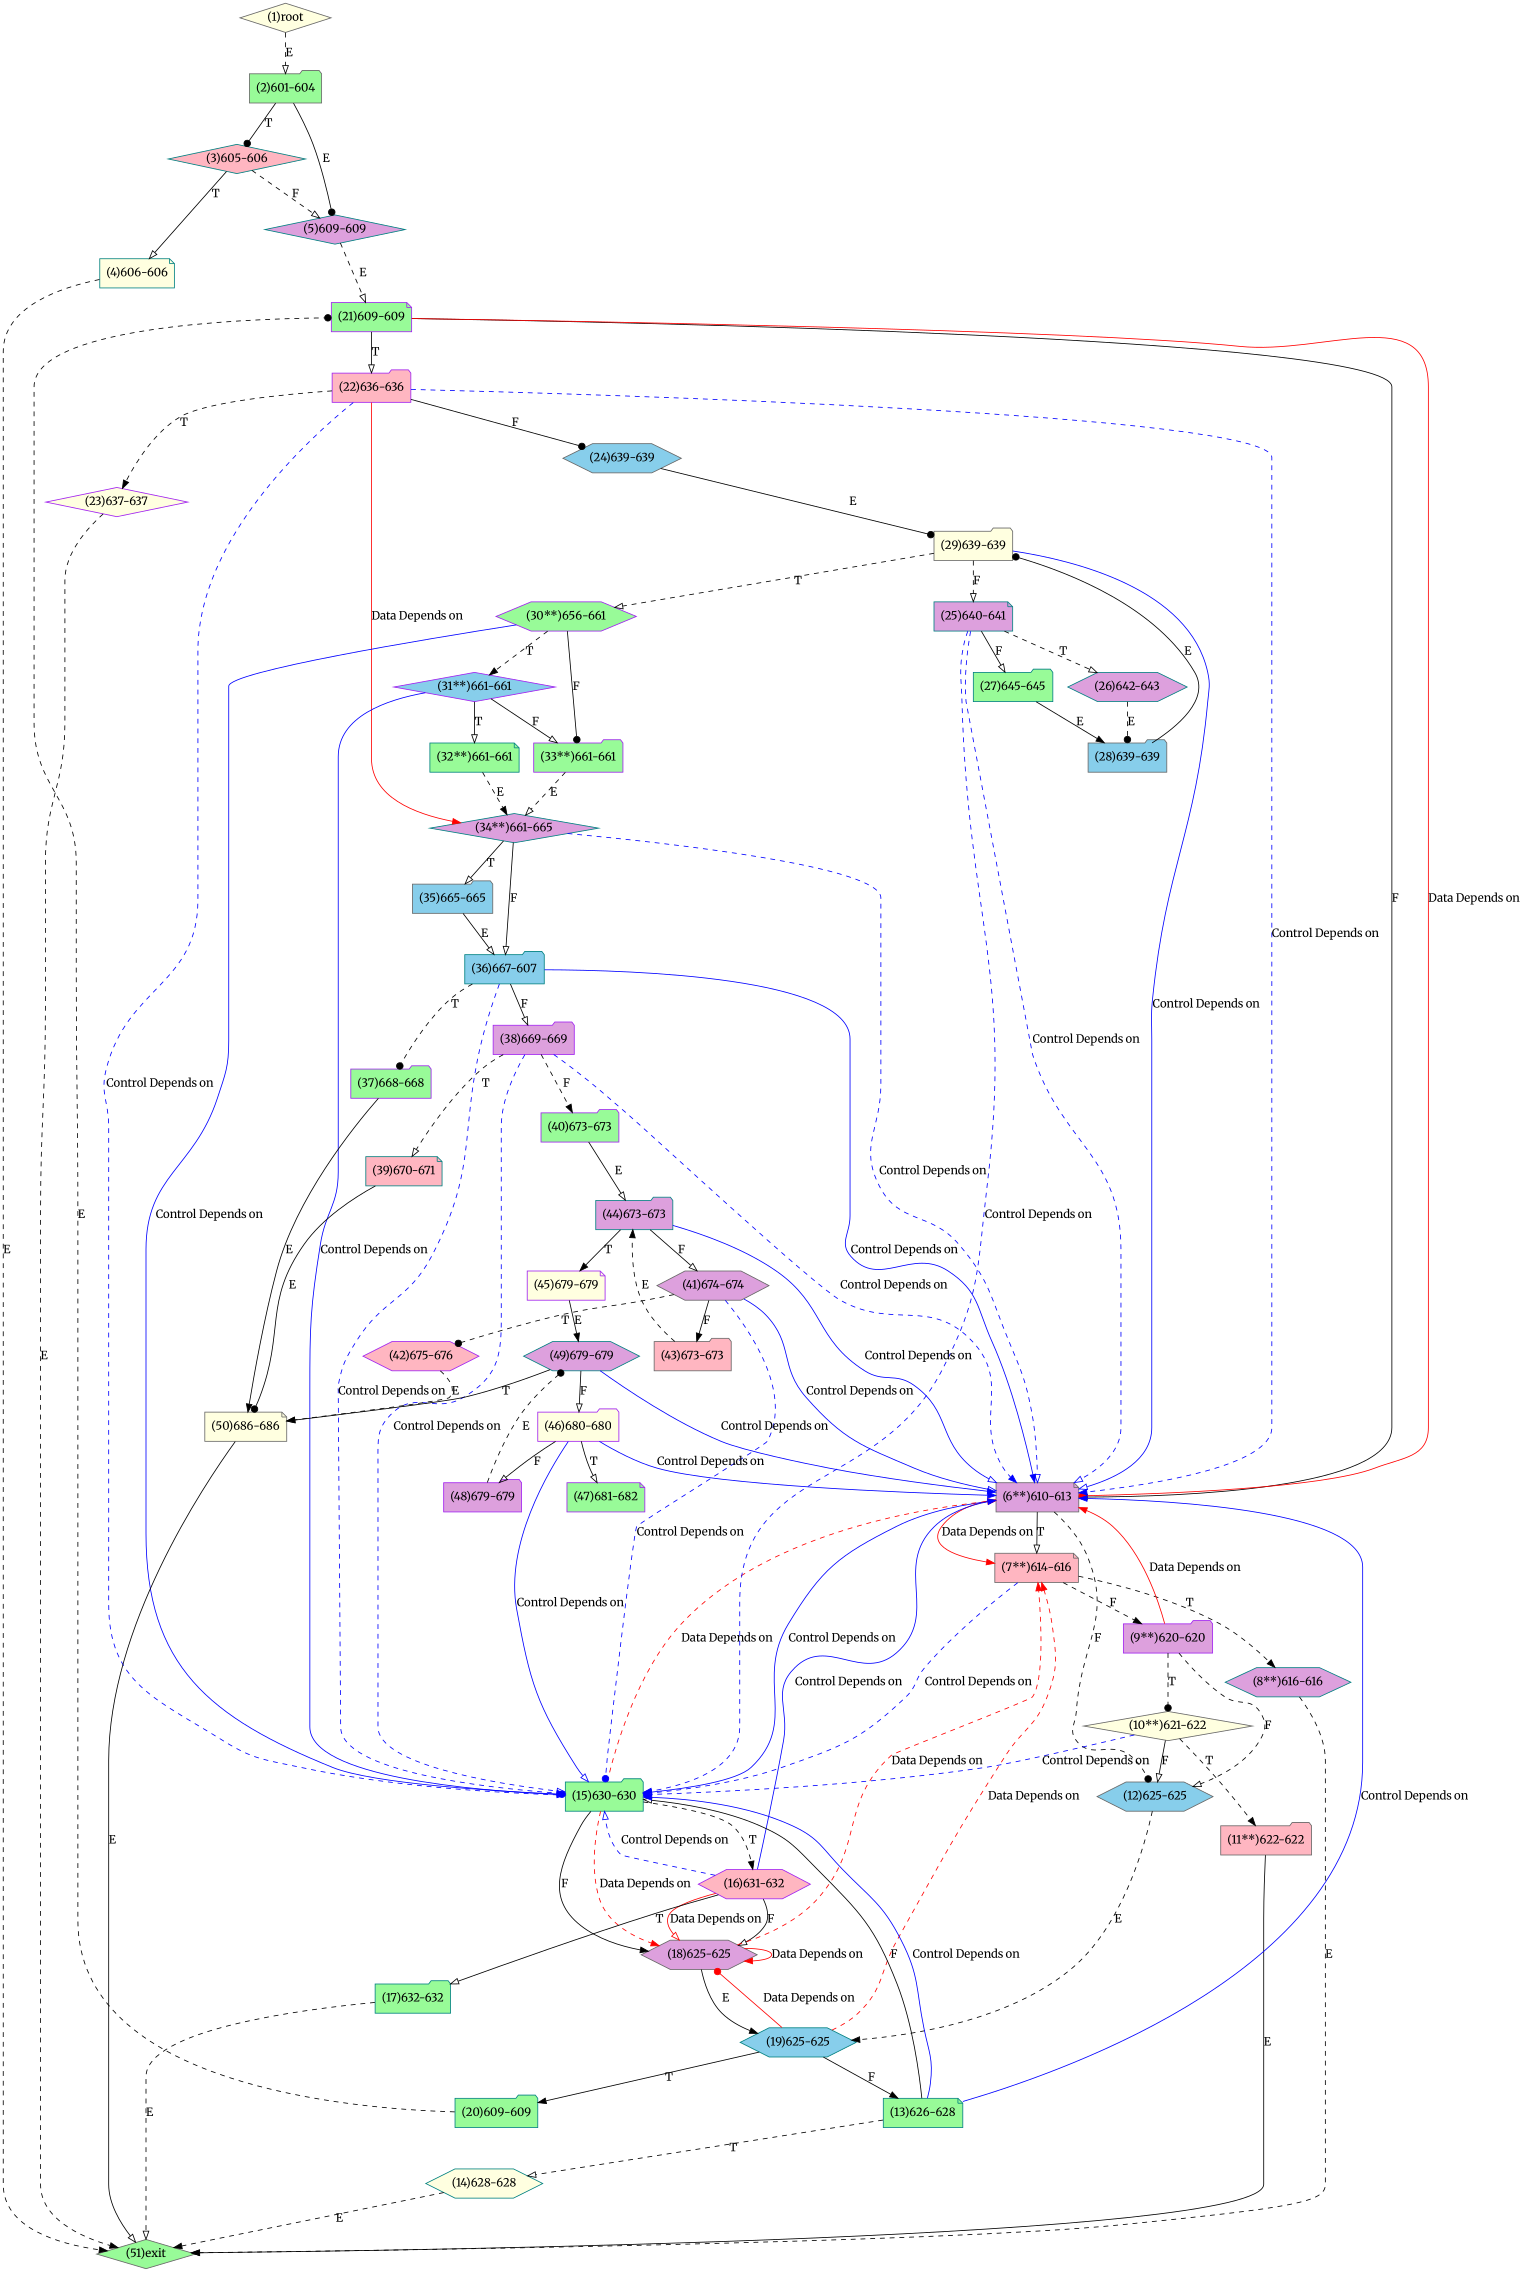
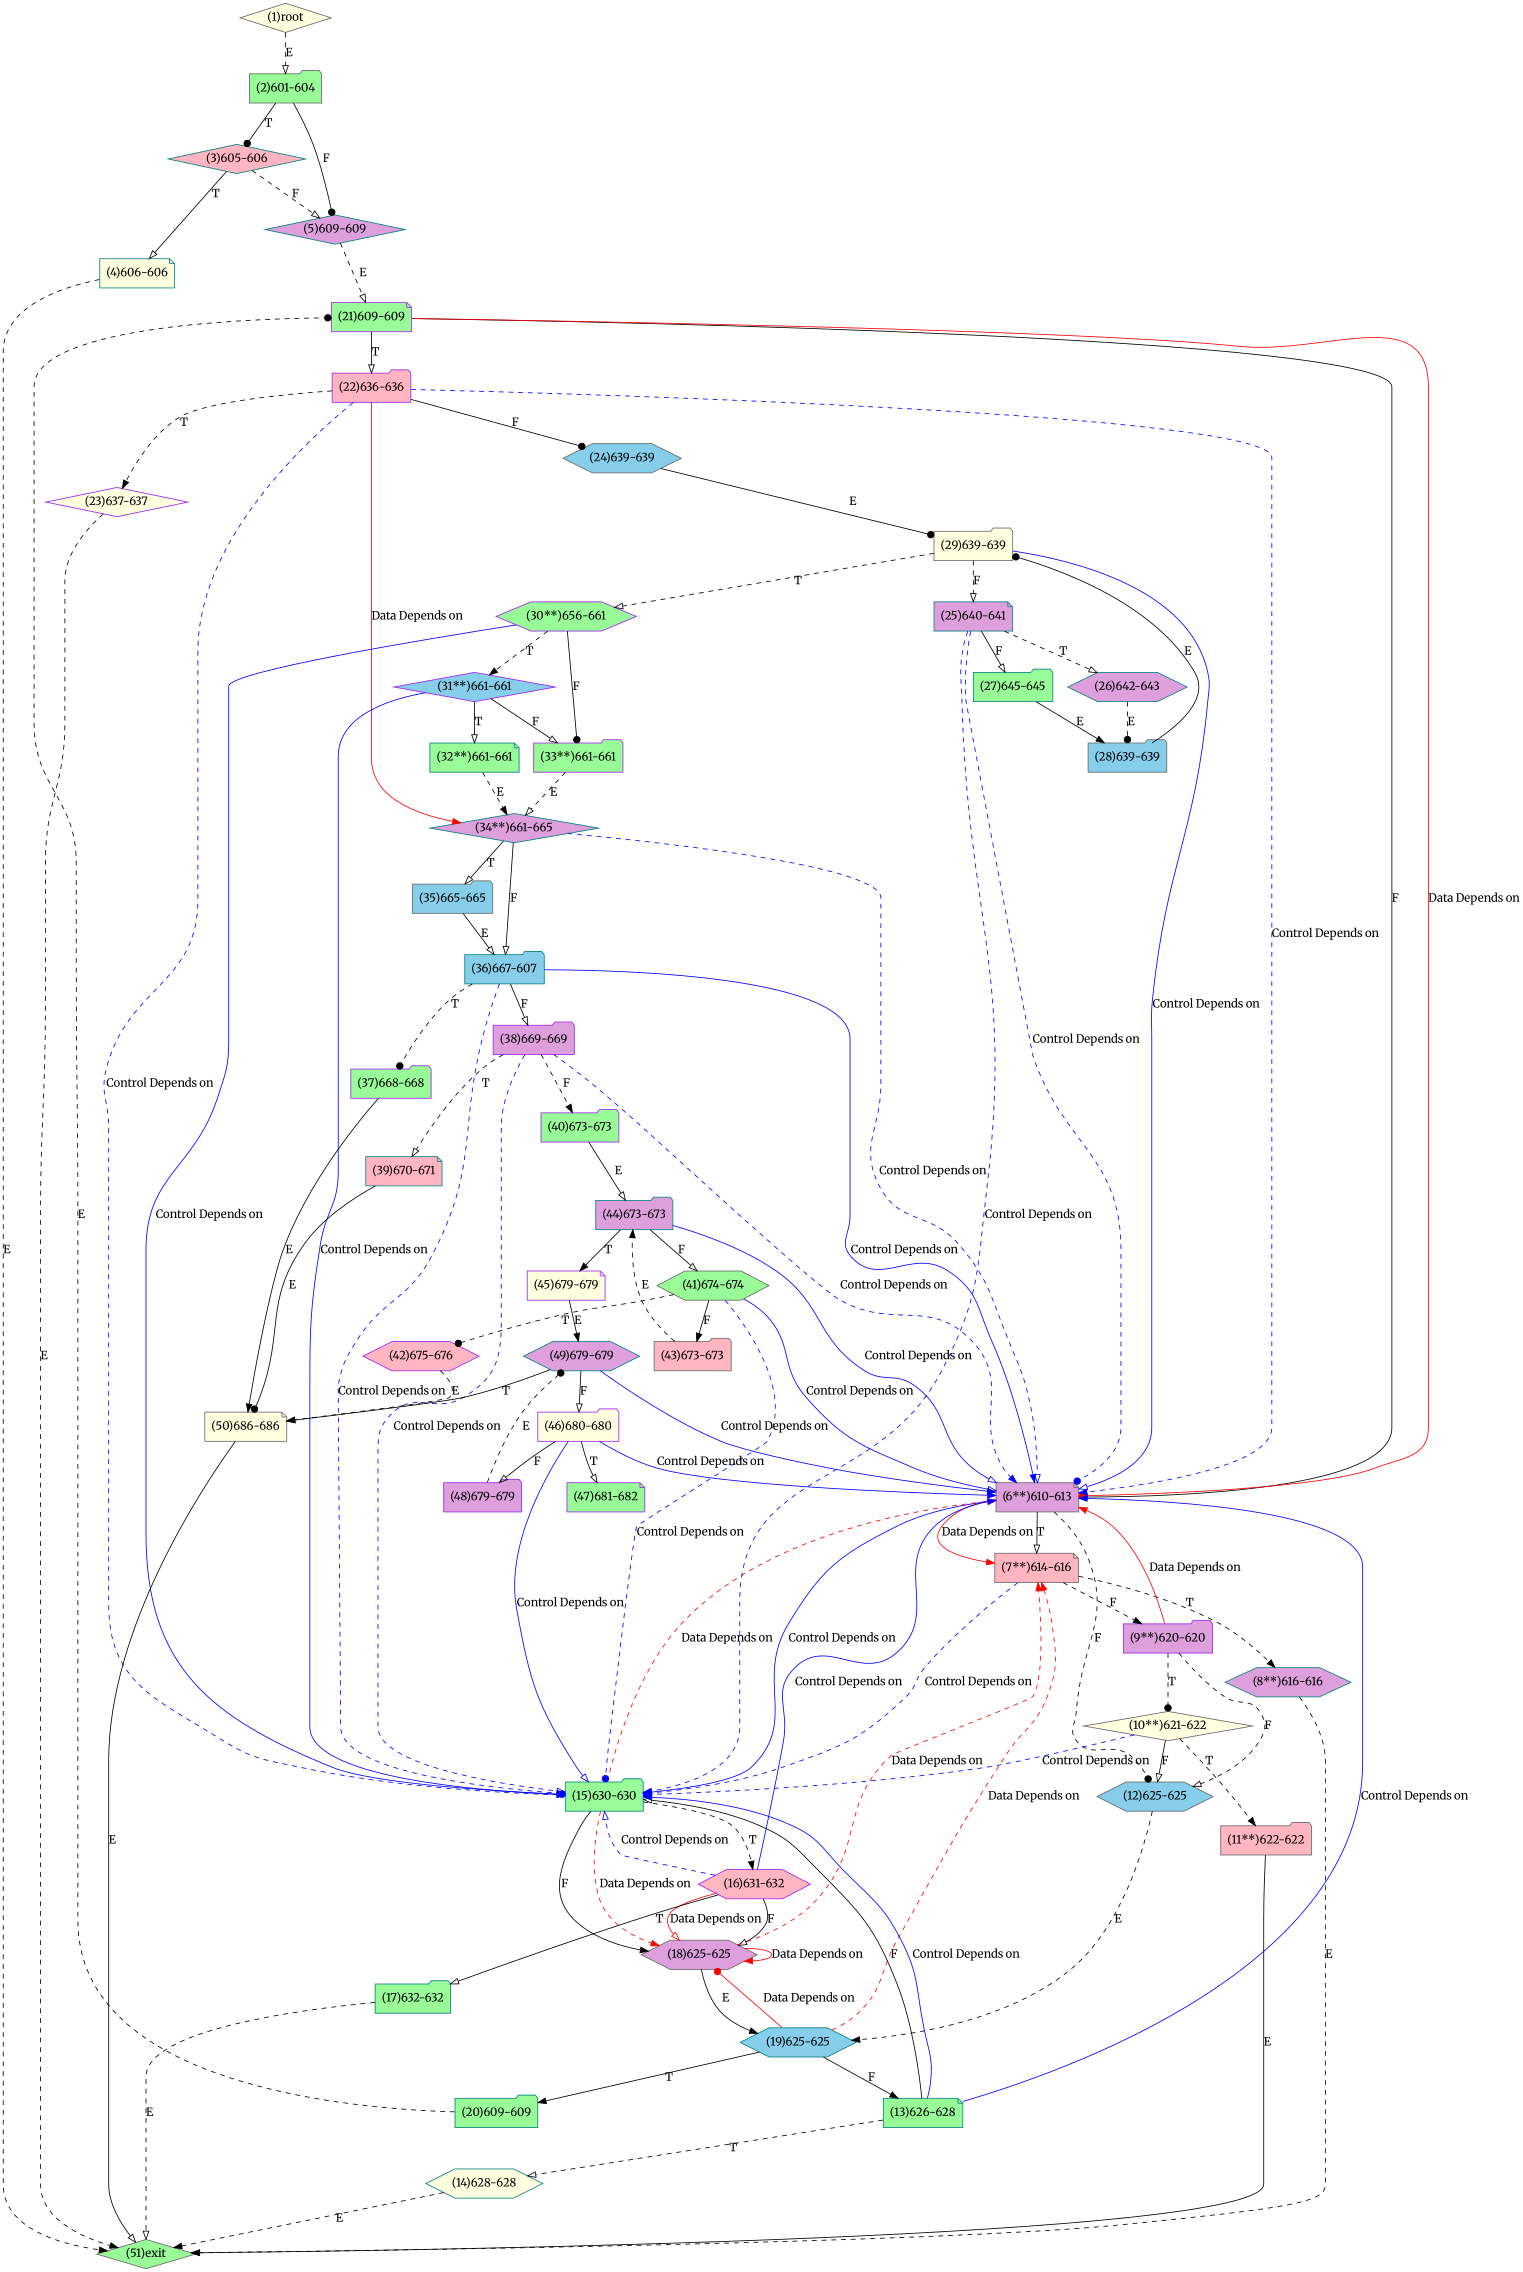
(326, 159) -> (326, 159)
(1039, 1071) -> (1039, 1071)
(713, 1286) -> (713, 1286)
